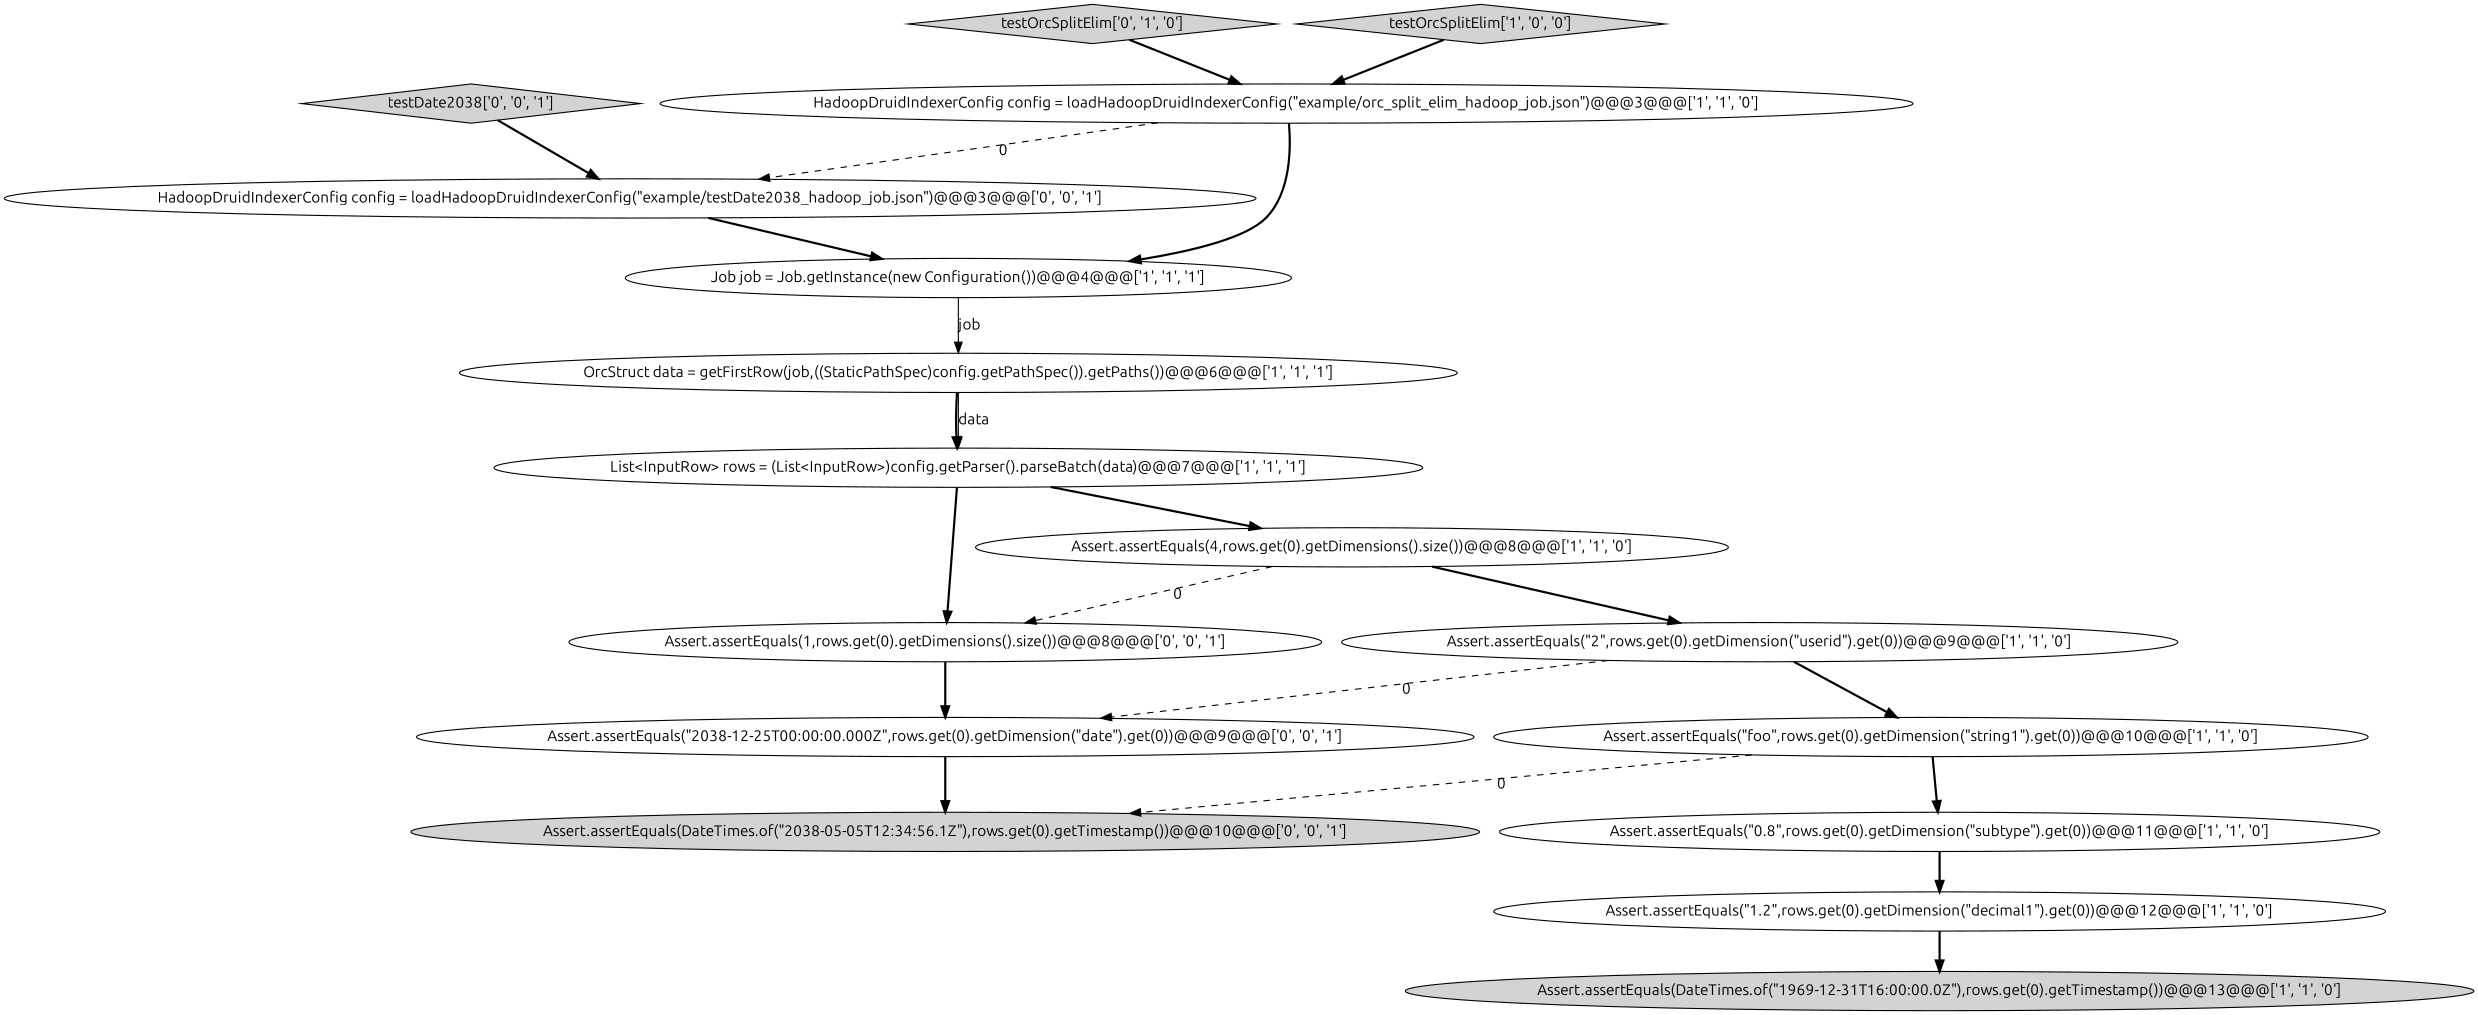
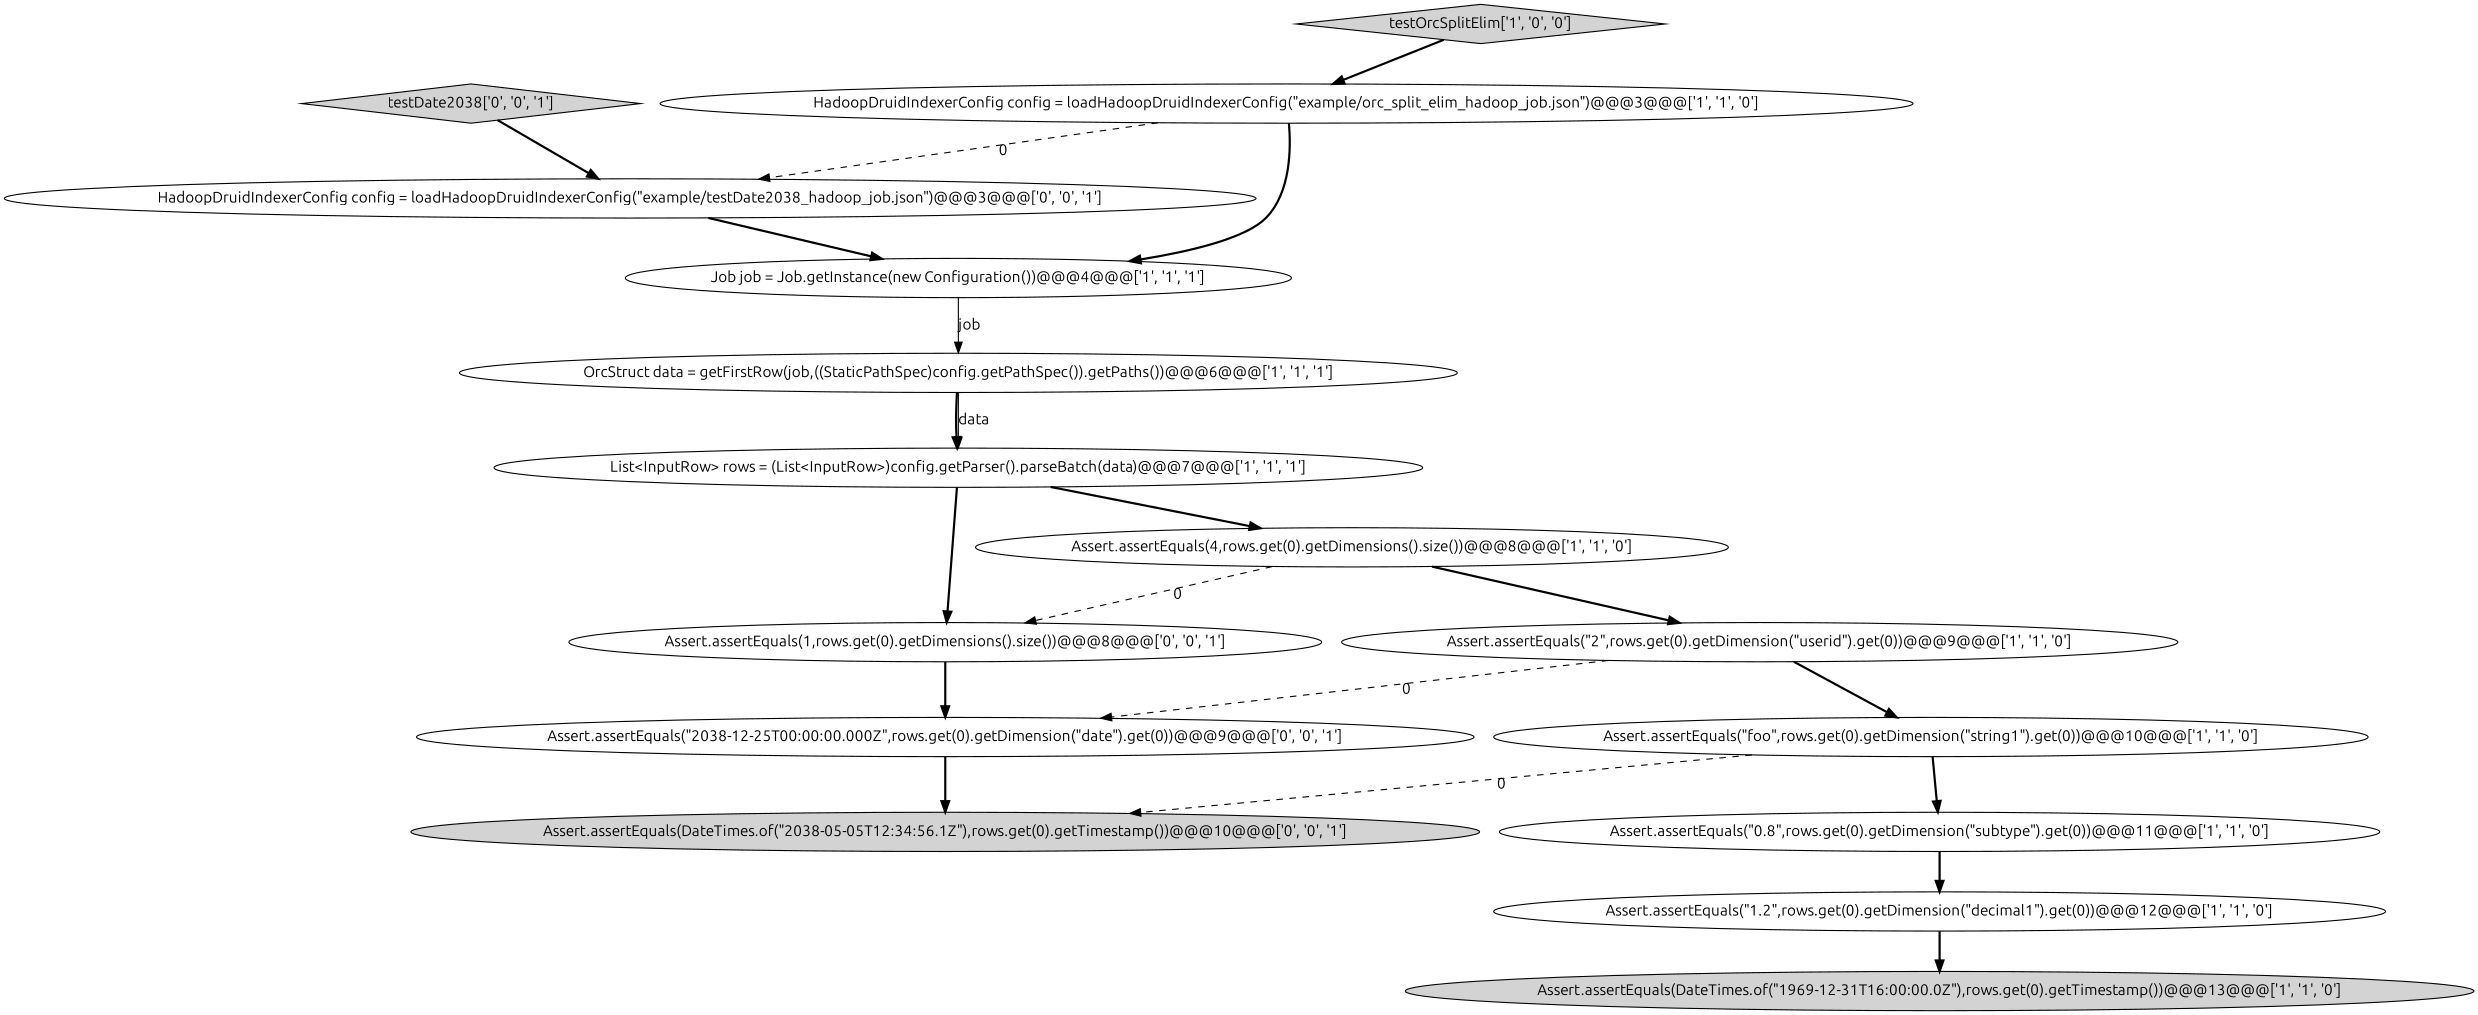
(1092, 24) -> none
